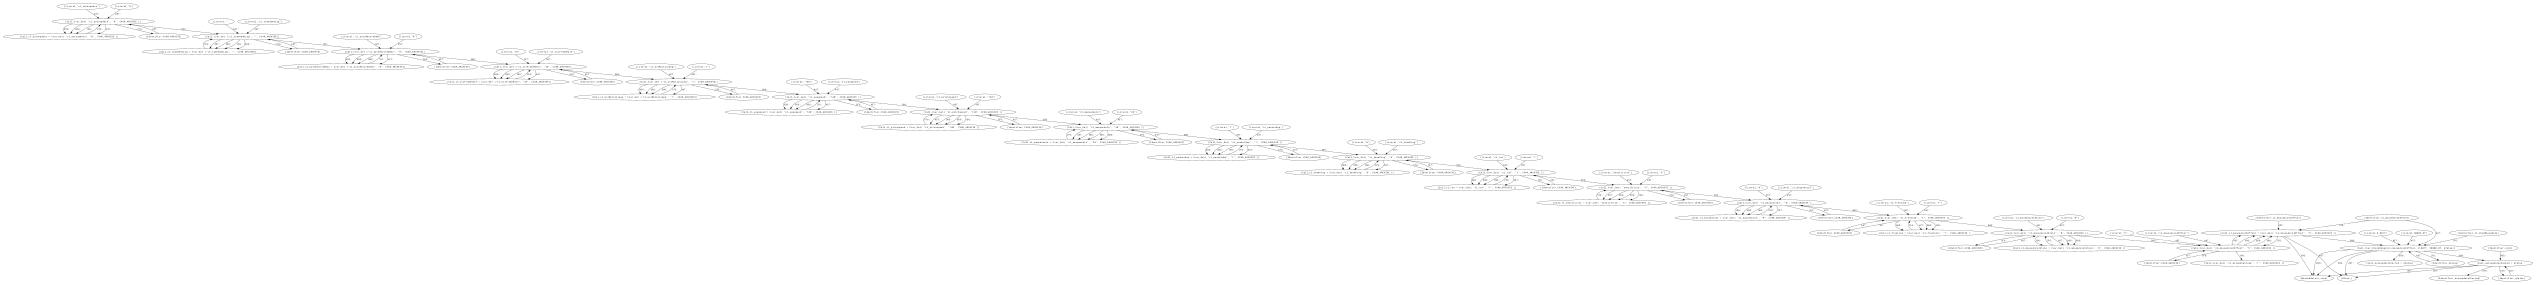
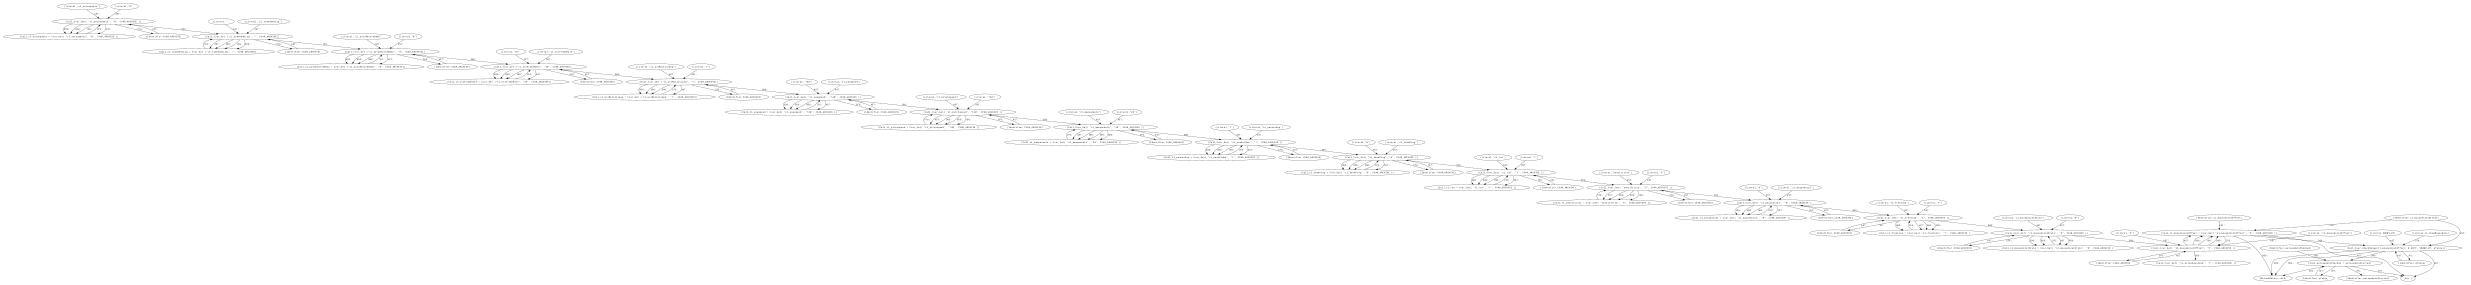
(2376, 233) -> none
(2478, 233) -> (2431, 233)
(2500, 248) -> (2290, 248)
(2390, 263) -> none
(2500, 263) -> (2340, 263)
(2347, 278) -> (2408, 278)
